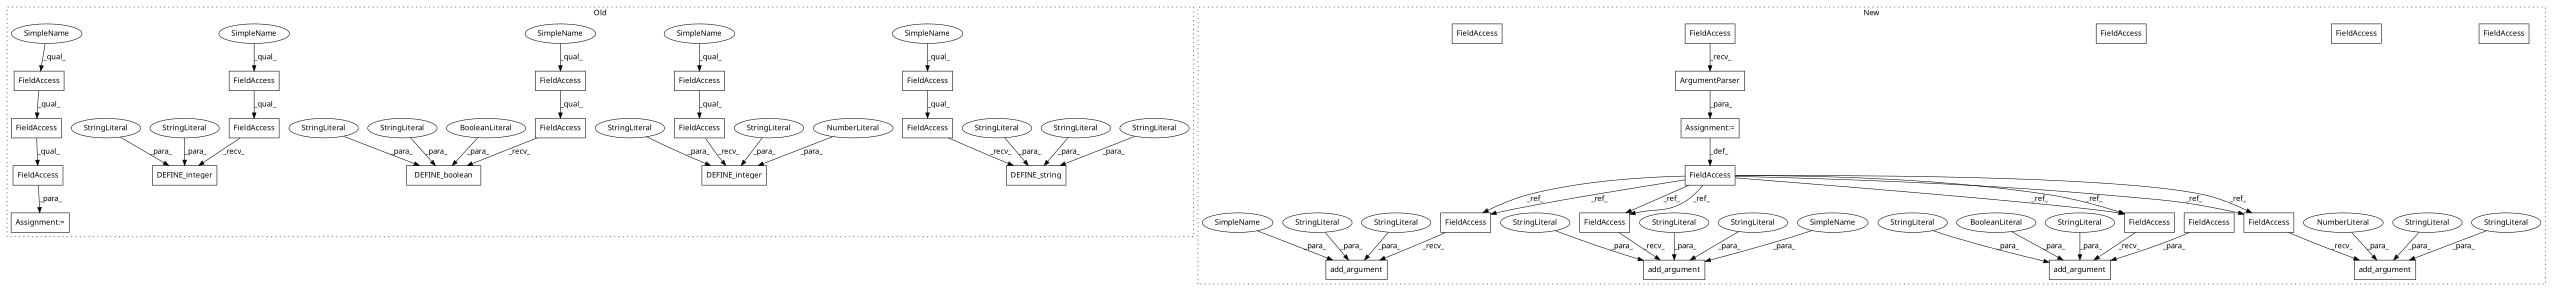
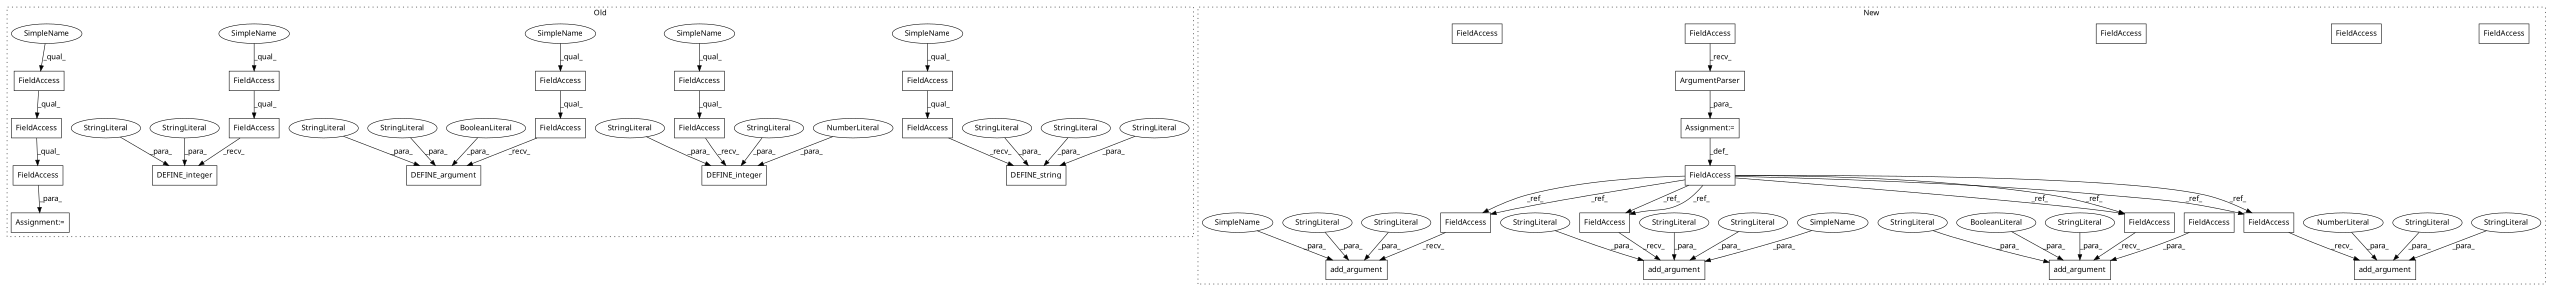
(444, 175) -> (444, 175)
